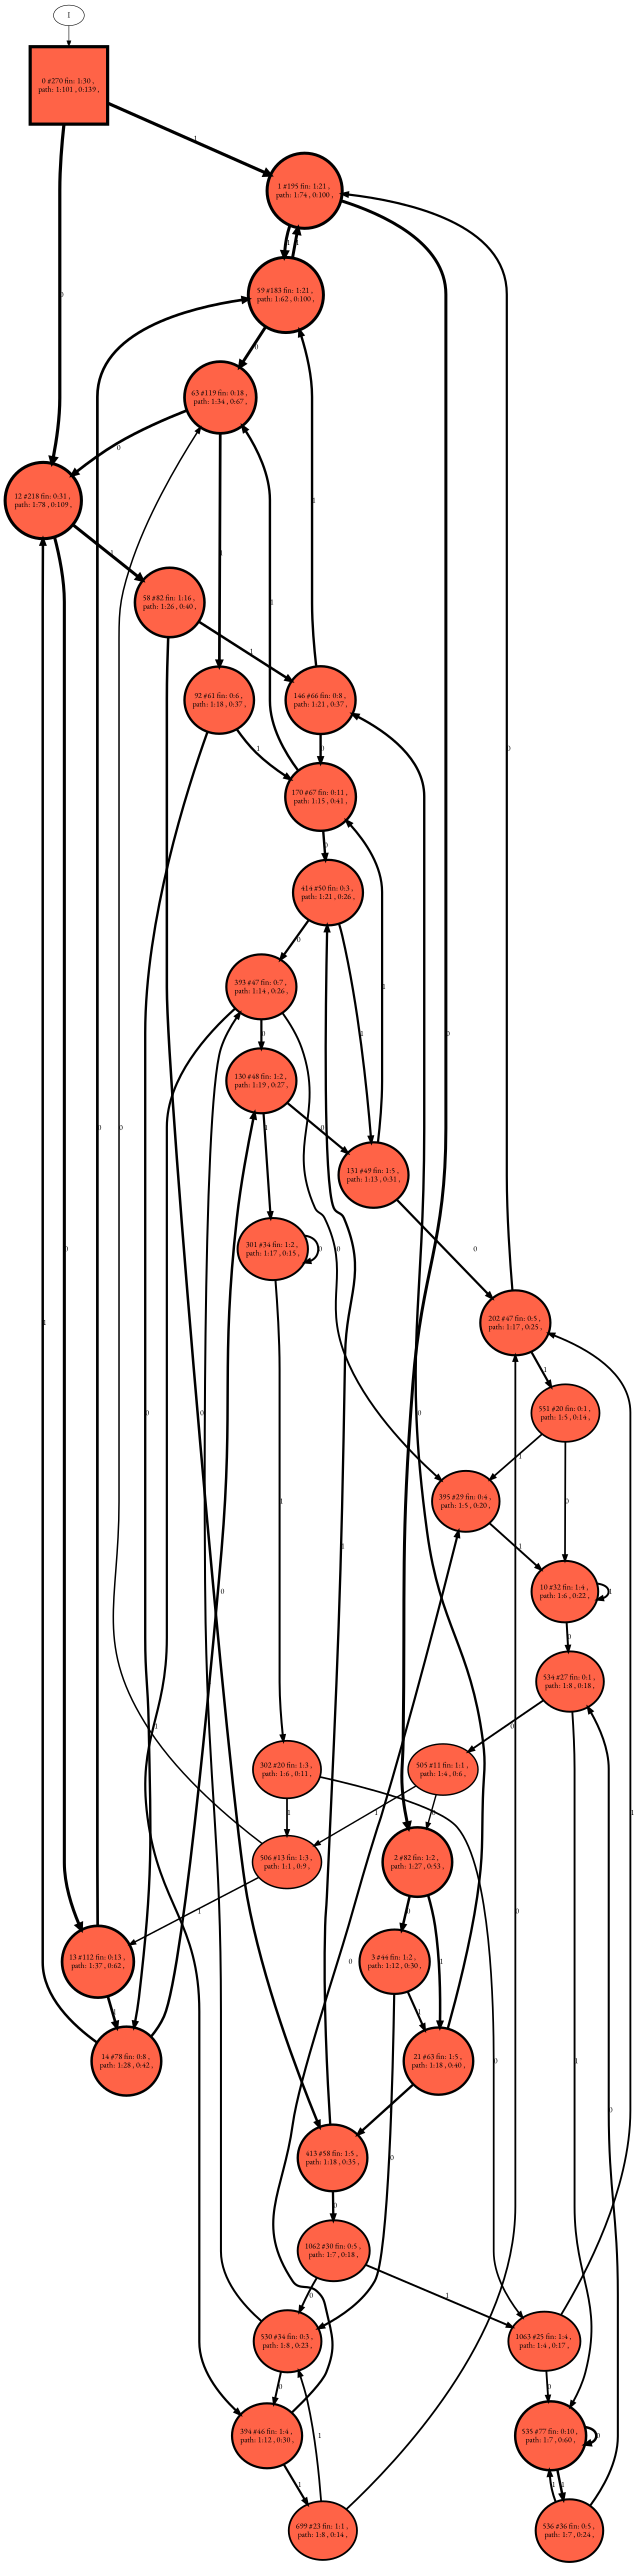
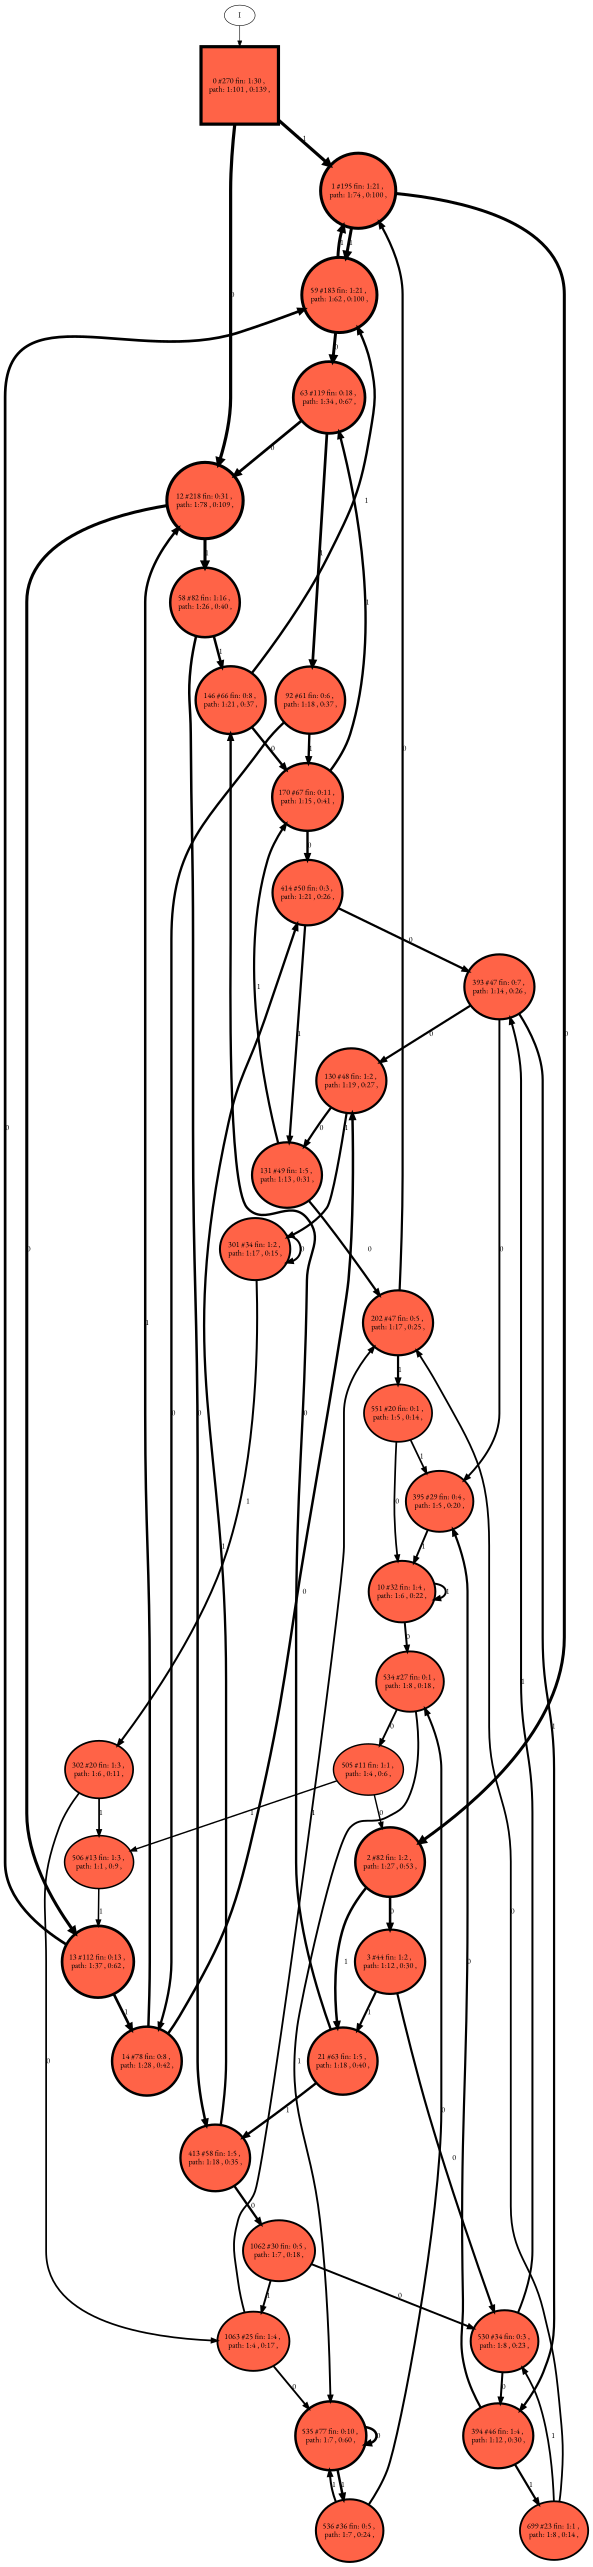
(119, 1157) -> none
